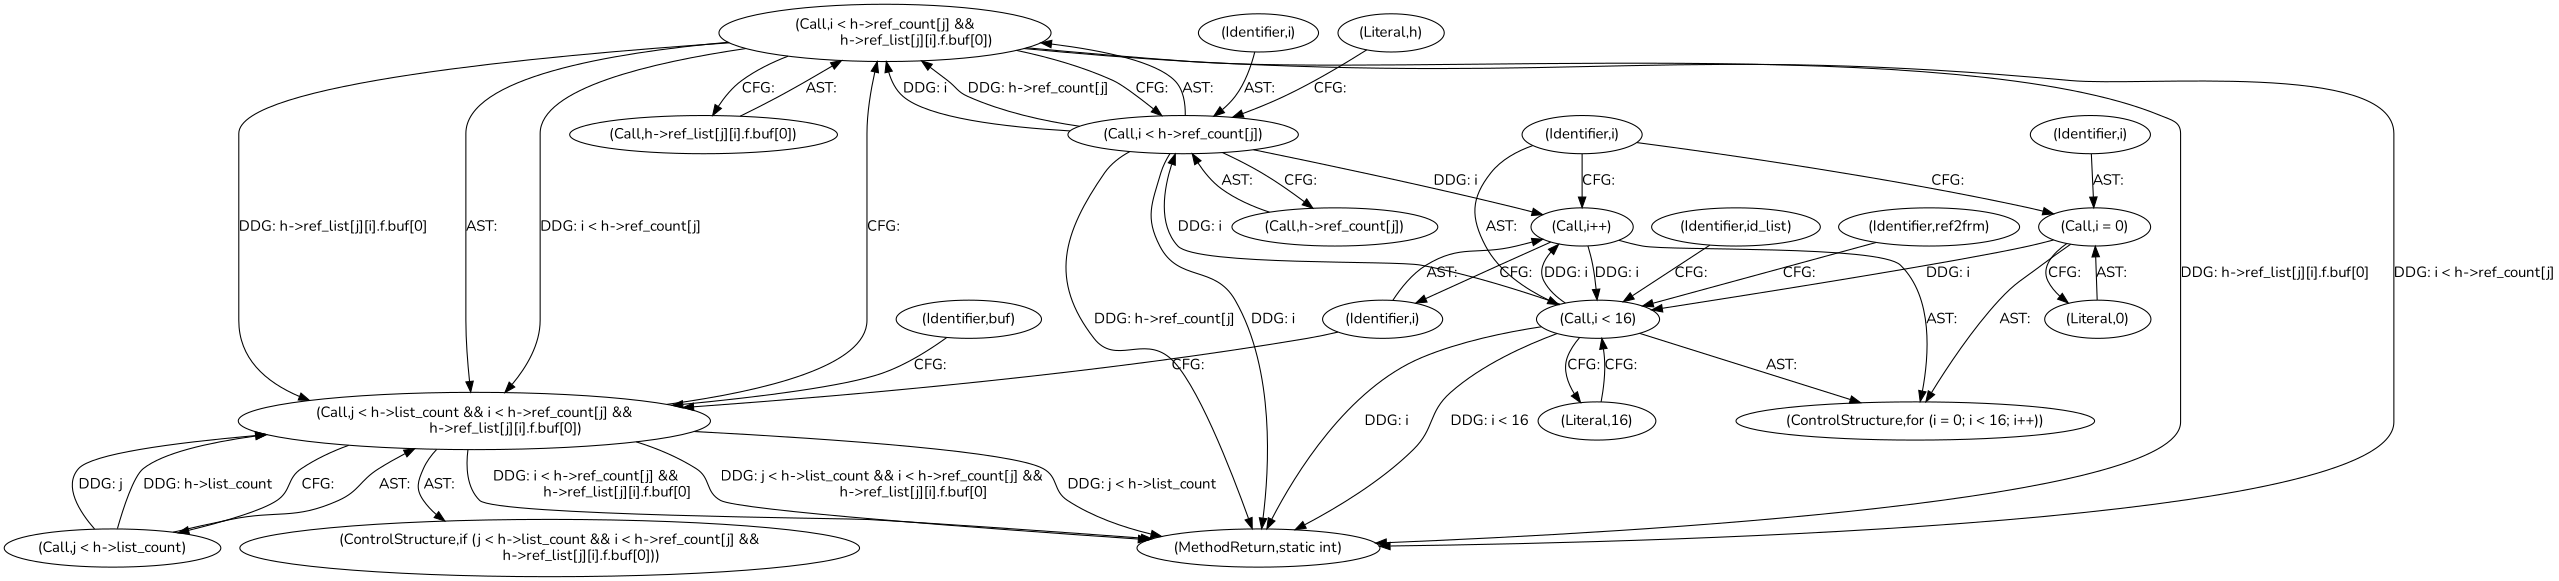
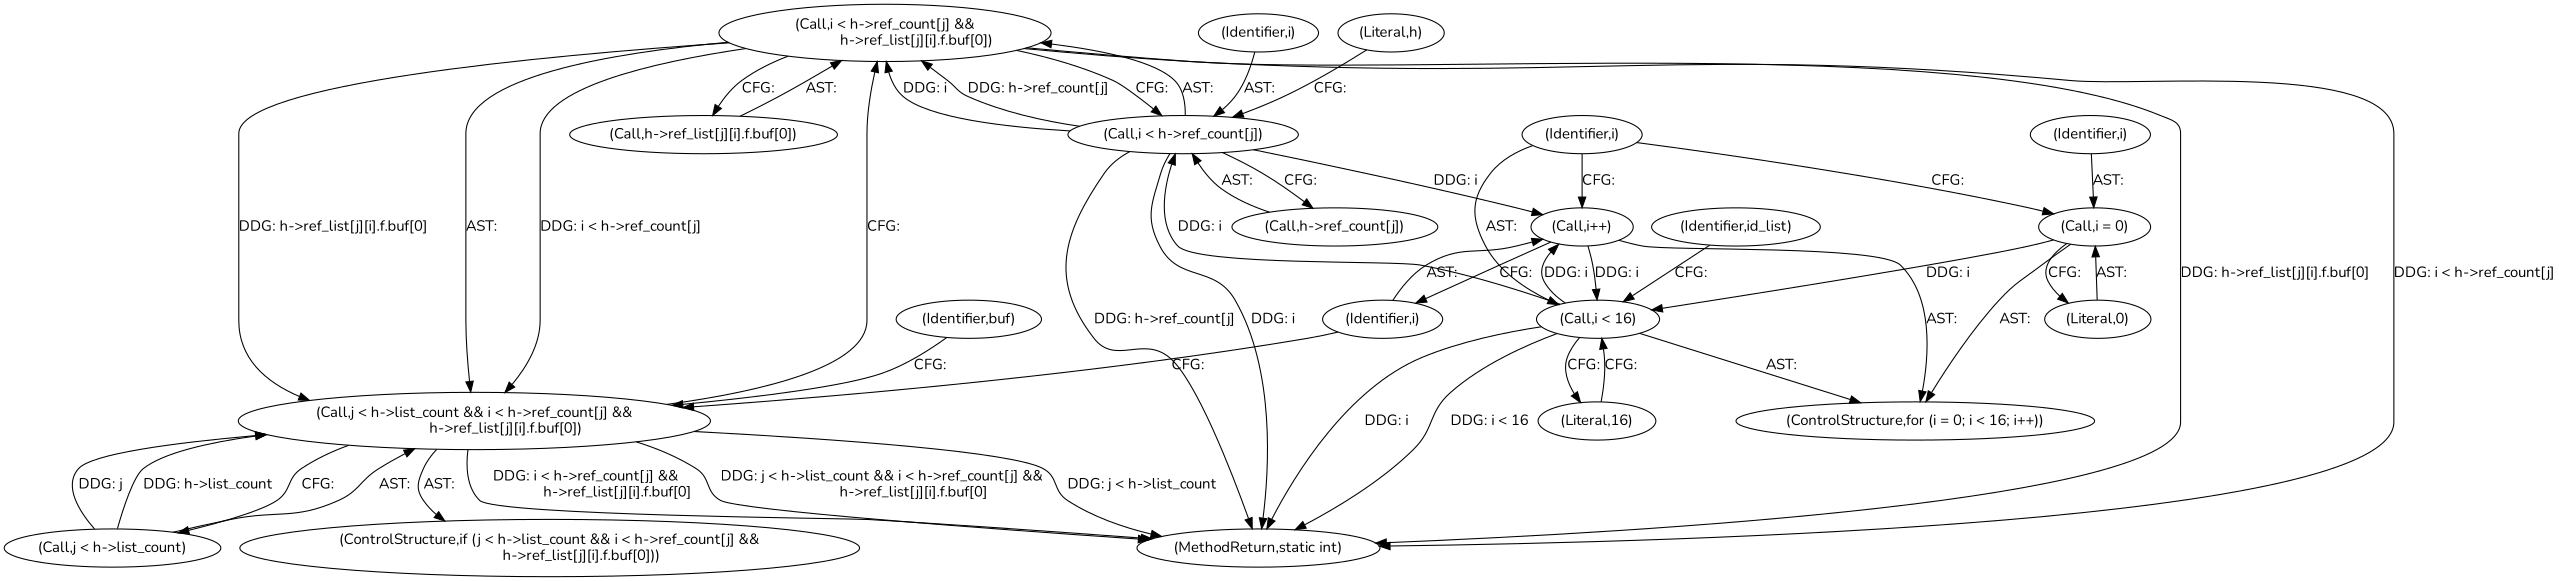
(1929, 227) -> none
